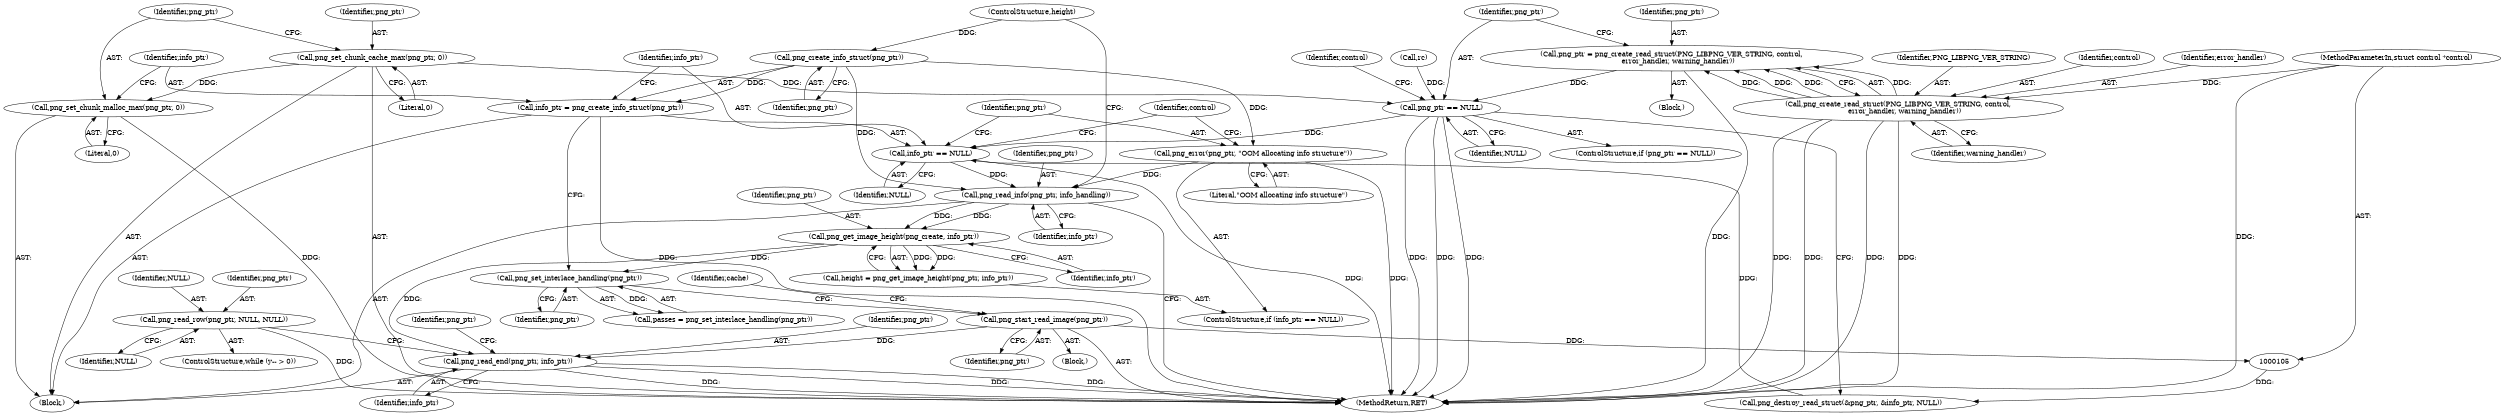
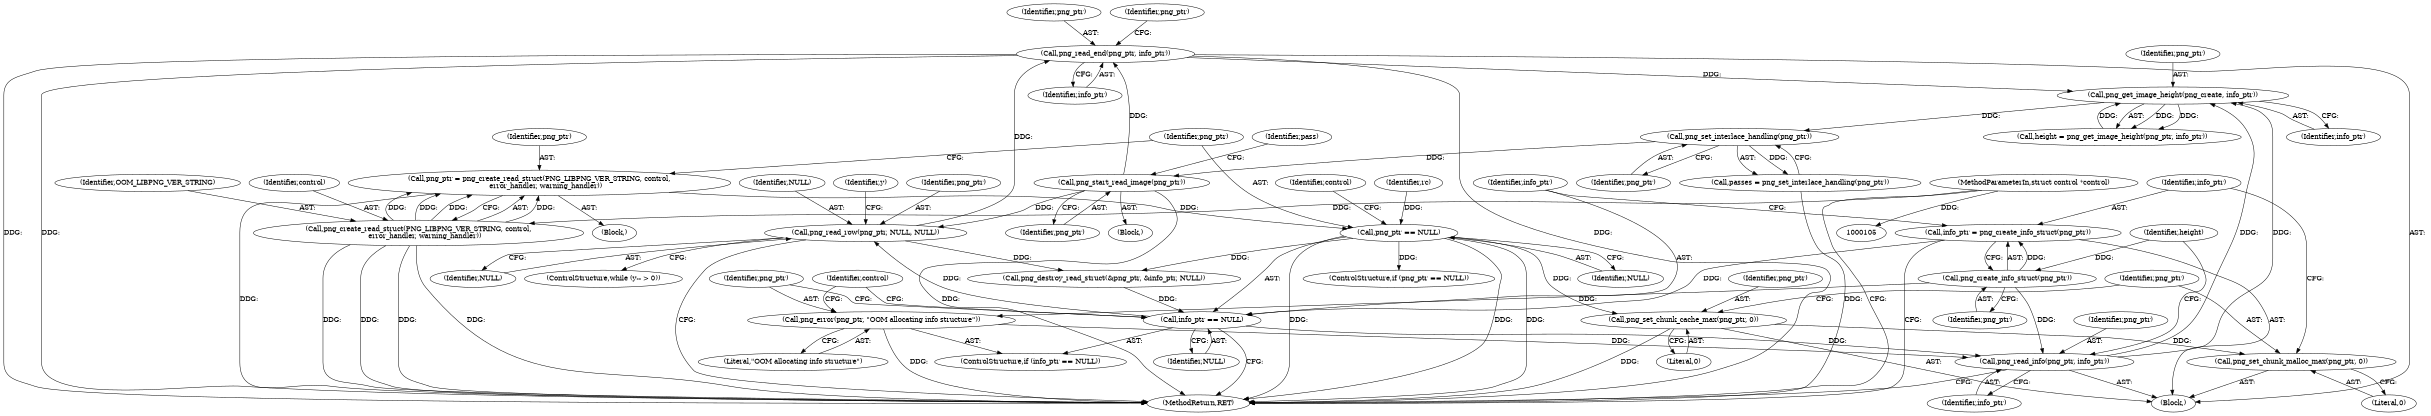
(1032, 12) -> (2174, 233)
(1414, 58) -> (1408, 183)
(1964, 58) -> (148, 183)
(2224, 58) -> none
(922, 94) -> (1540, 262)
(900, 133) -> (1714, 279)
(1315, 133) -> (1274, 279)
(1577, 133) -> (1409, 258)
(1978, 154) -> none
none -> (866, 183)
(568, 187) -> (1986, 253)
(1036, 196) -> (2044, 362)
(2365, 216) -> (1951, 208)
(381, 237) -> (1631, 362)
(2246, 237) -> (1879, 300)
(669, 258) -> (1914, 320)
(878, 258) -> (2110, 116)
(1846, 258) -> (1241, 258)
(552, 263) -> (1627, 74)
(720, 279) -> (1292, 137)
(1355, 279) -> (1256, 362)
(1117, 292) -> (1120, 340)
(670, 300) -> (1804, 158)
(825, 300) -> (1436, 158)
none -> (1007, 301)
(237, 341) -> (679, 258)
(397, 341) -> (1025, 137)
(1679, 348) -> (1019, 212)
(346, 362) -> (688, 320)
(1125, 362) -> (952, 300)
(510, 391) -> (1812, 381)
(2125, 397) -> (982, 255)
